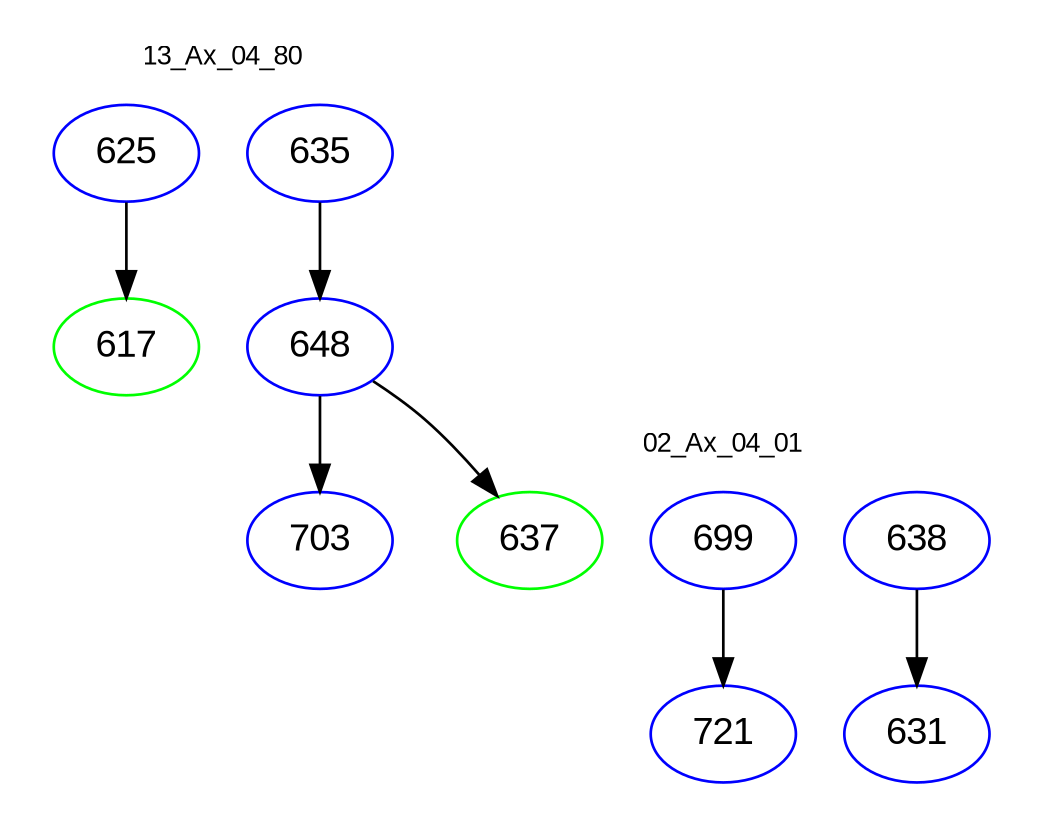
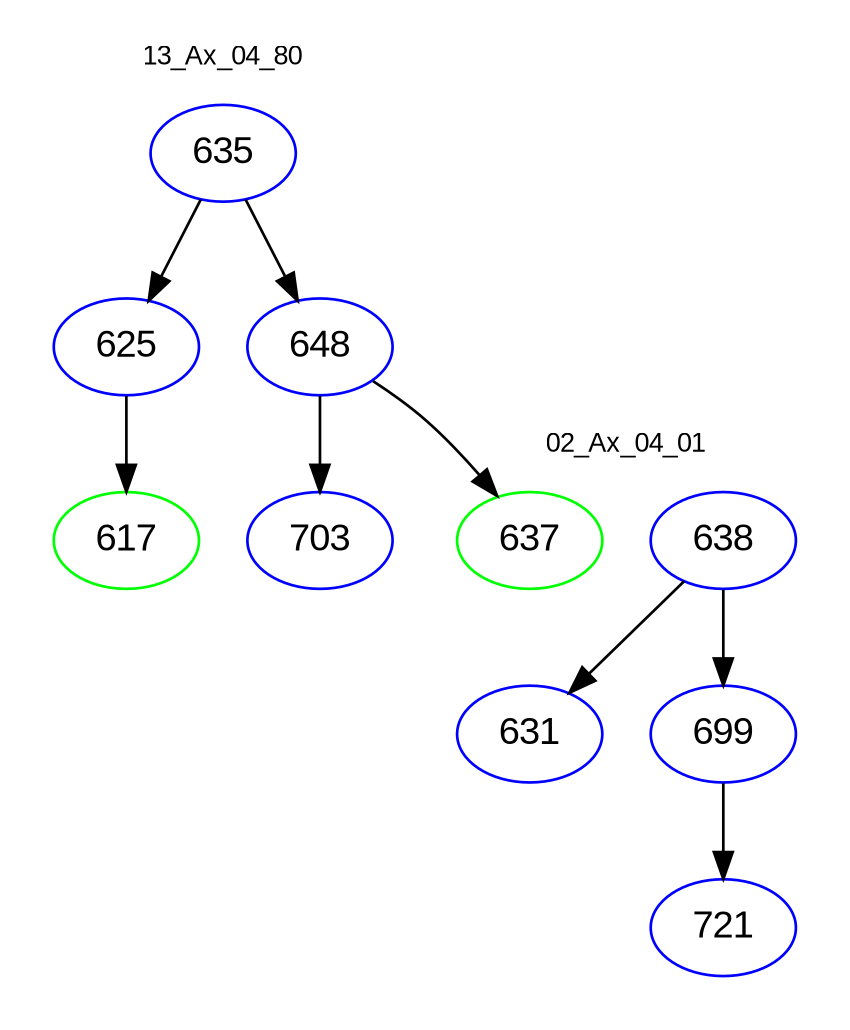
none -> (181, 238)
none -> (723, 624)
